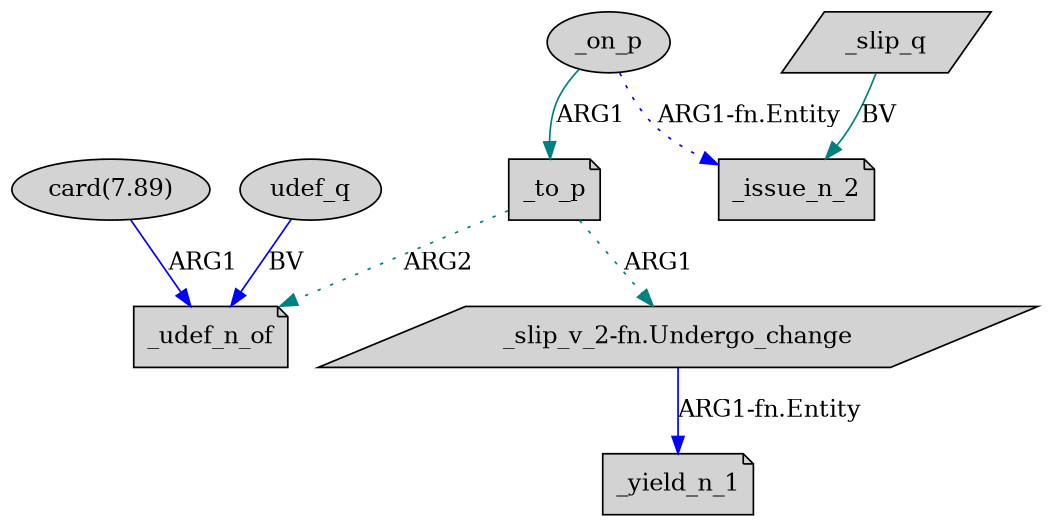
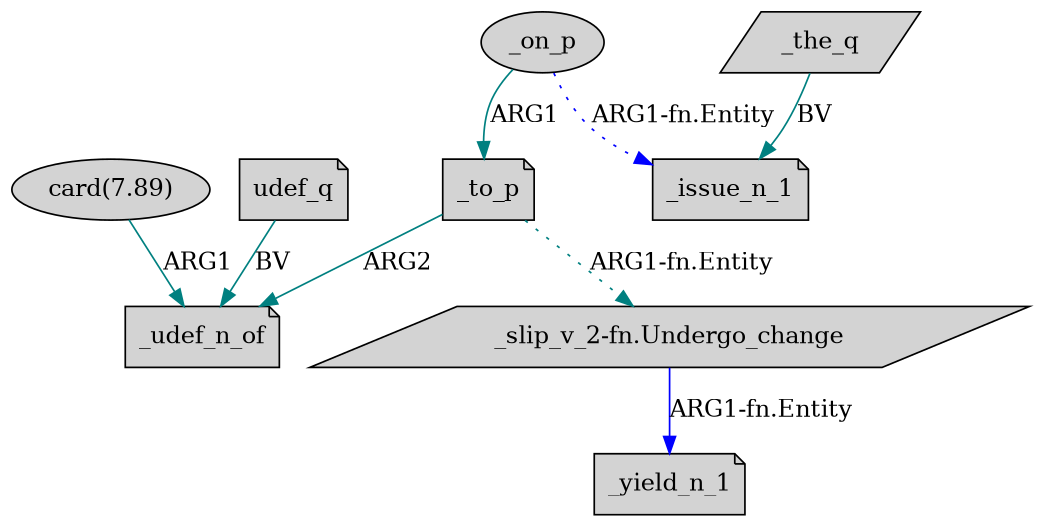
(886, 42) -> (820, 42)
(311, 190) -> (294, 190)
(797, 190) -> (731, 190)
(402, 255) -> (359, 256)
(156, 256) -> (152, 256)
(266, 256) -> (253, 256)
(659, 263) -> (682, 263)
